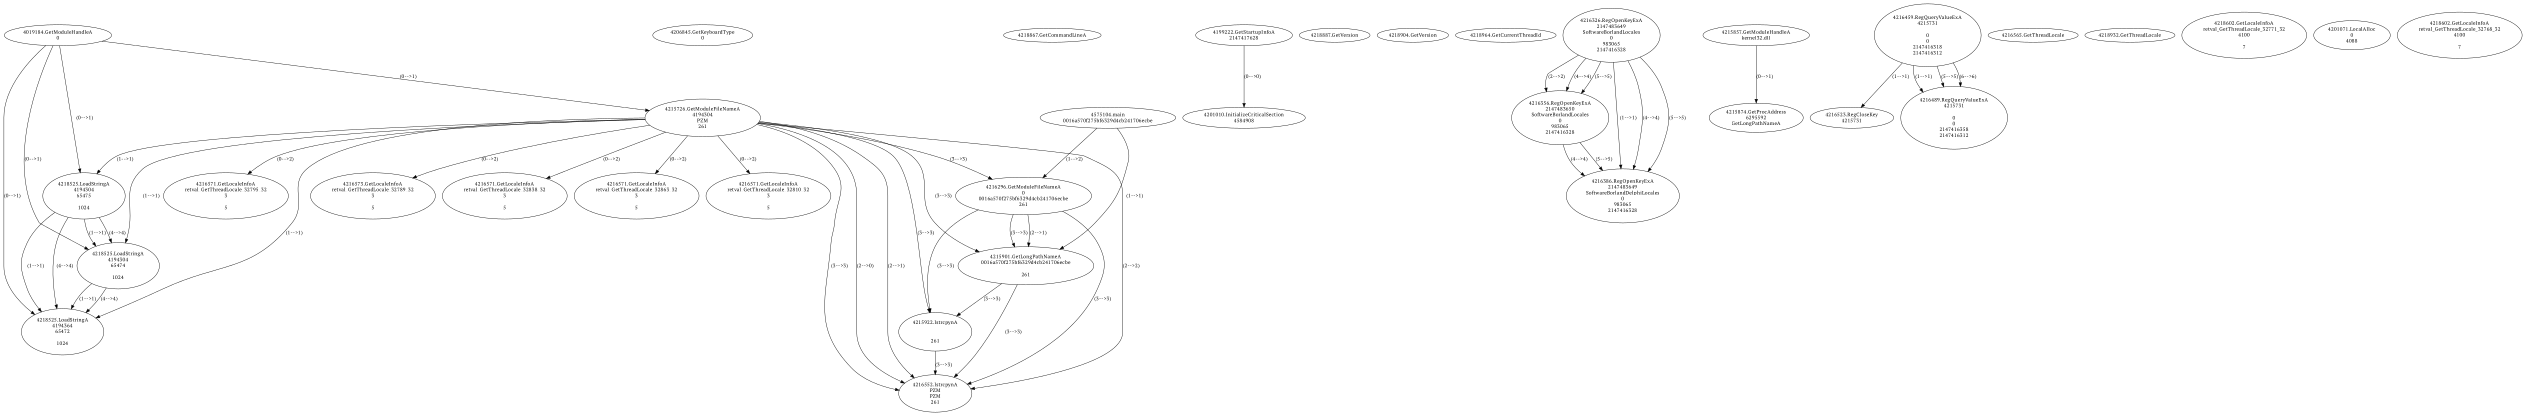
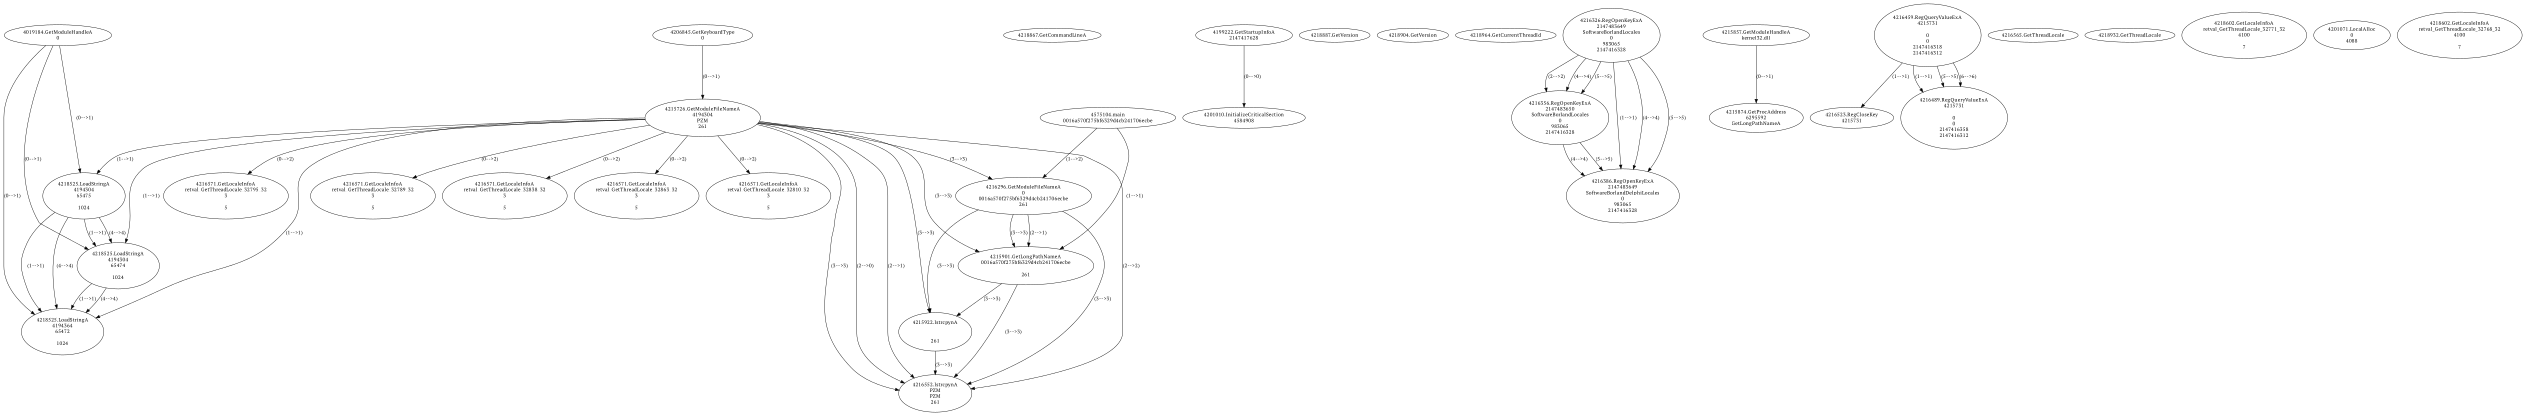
(374, 76) -> (703, 70)
(373, 196) -> (373, 196)
